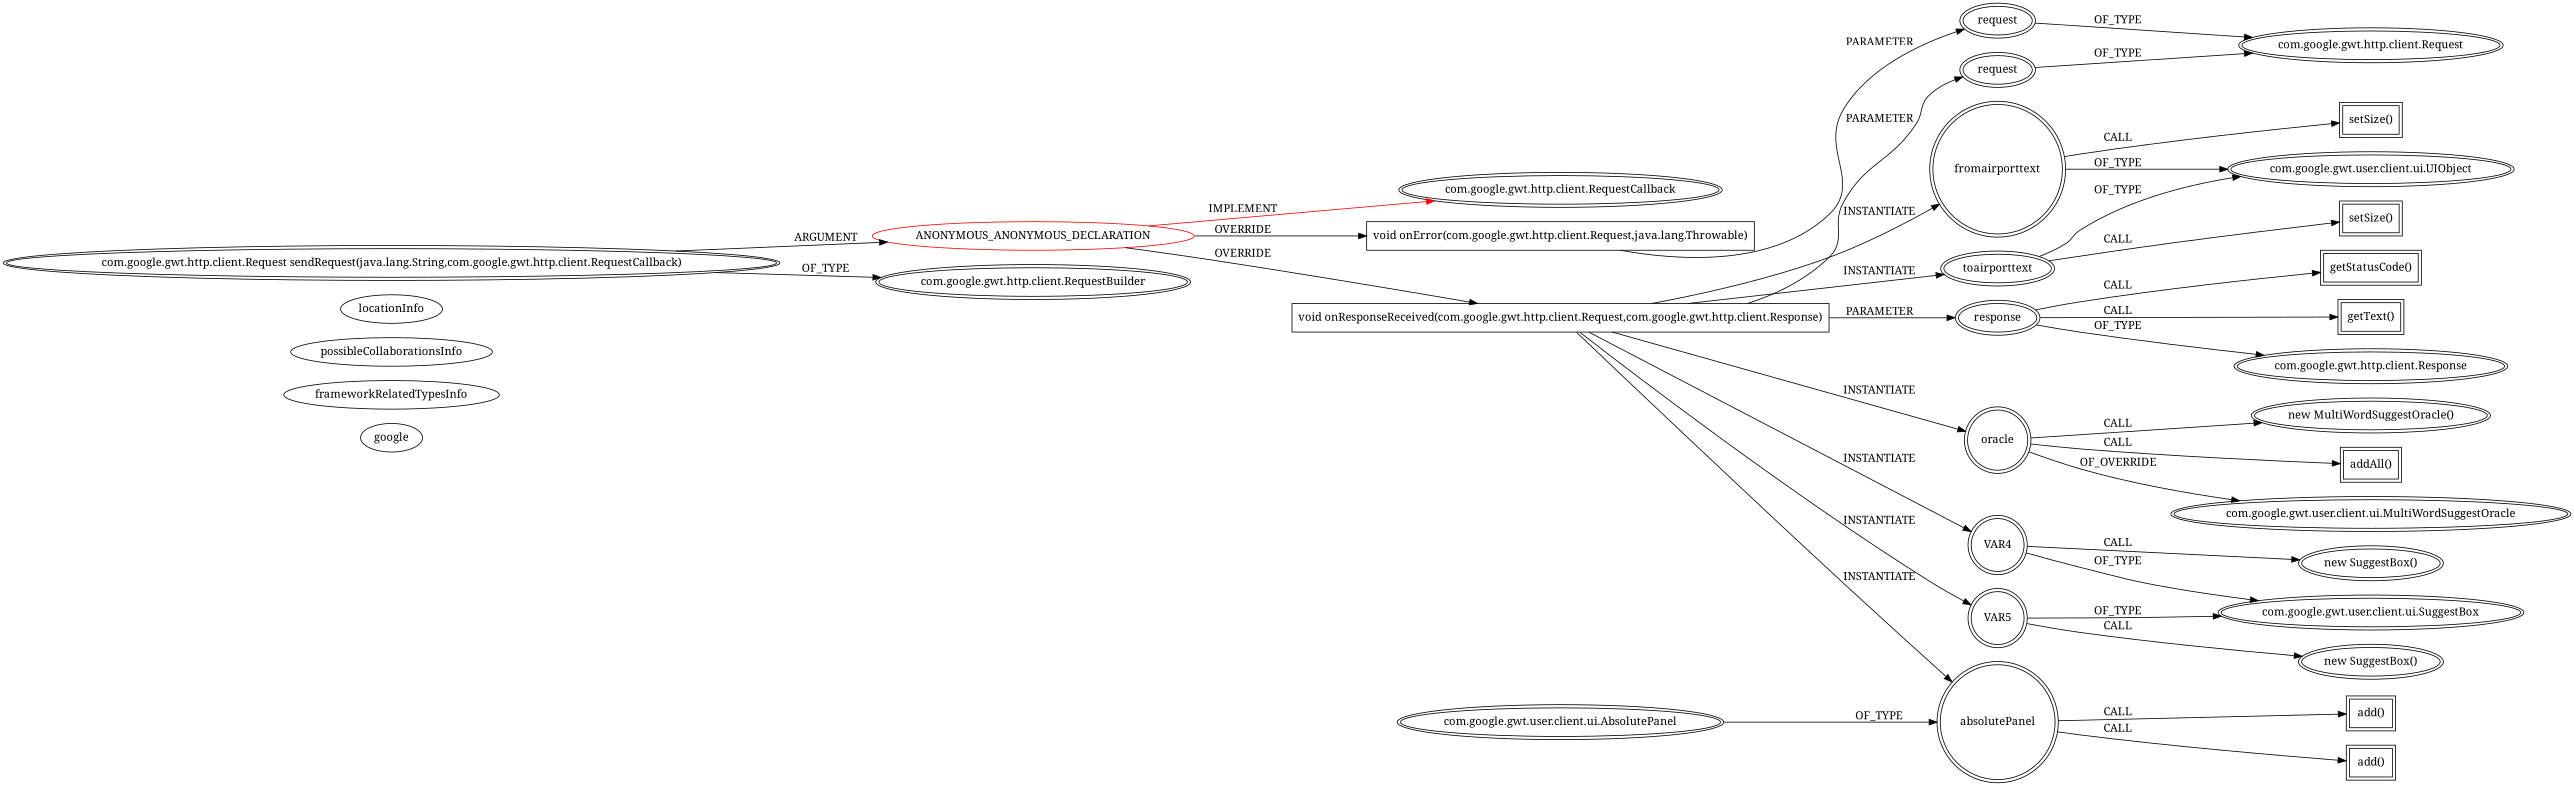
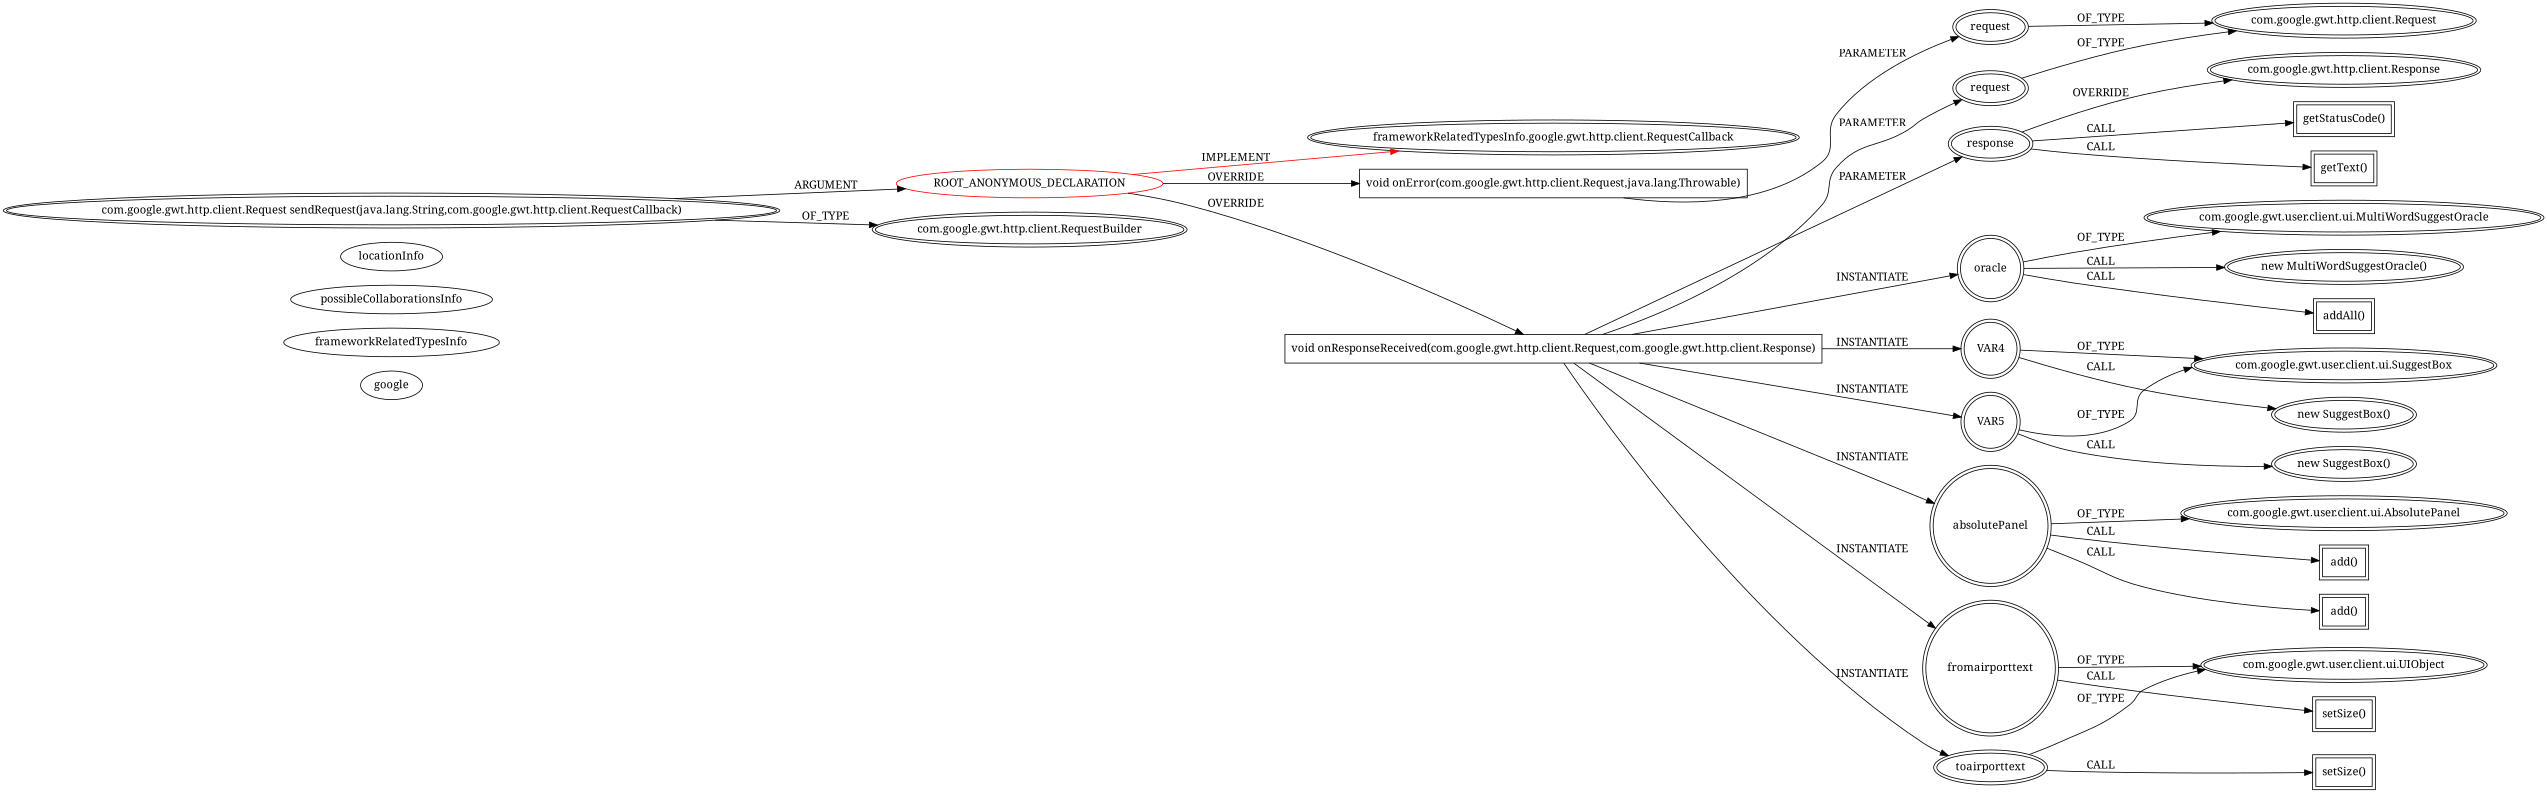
(1561, 190) -> (1553, 137)
(1033, 236) -> (1030, 184)
(2118, 326) -> (2101, 93)
(2118, 463) -> (2101, 238)
(1826, 722) -> (2116, 521)
